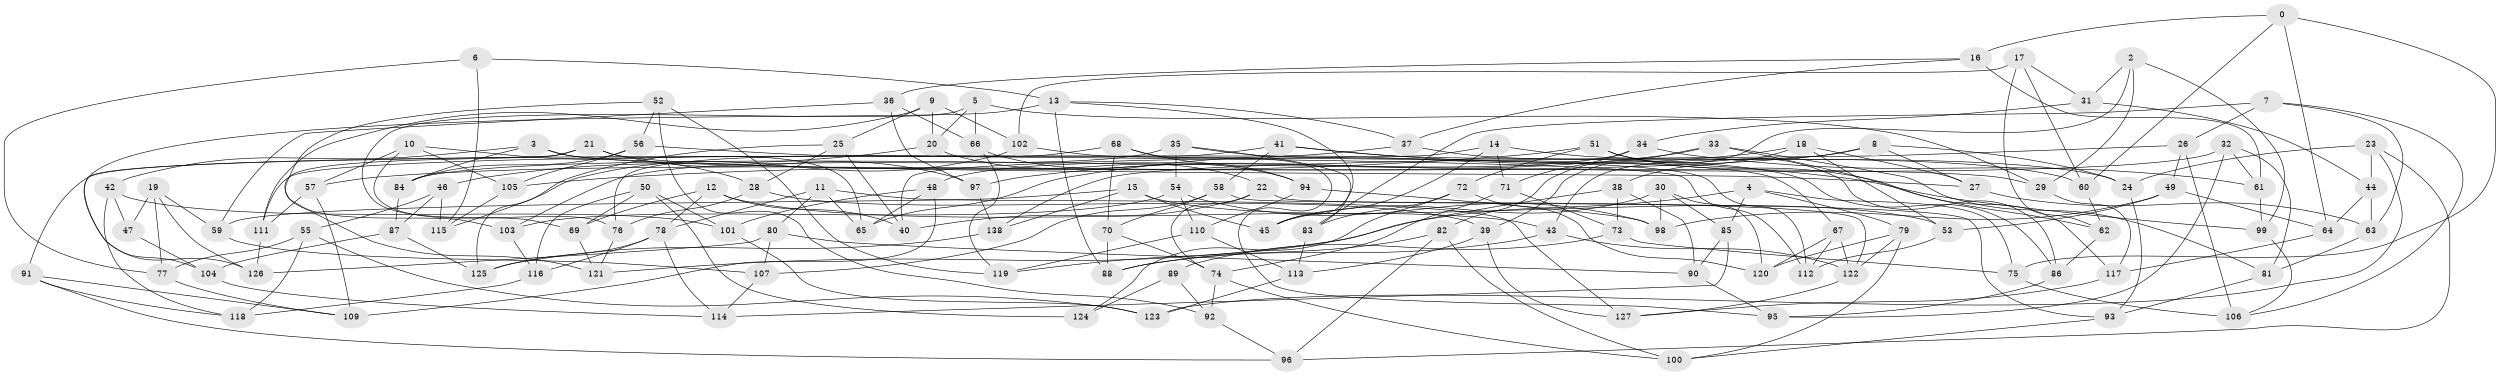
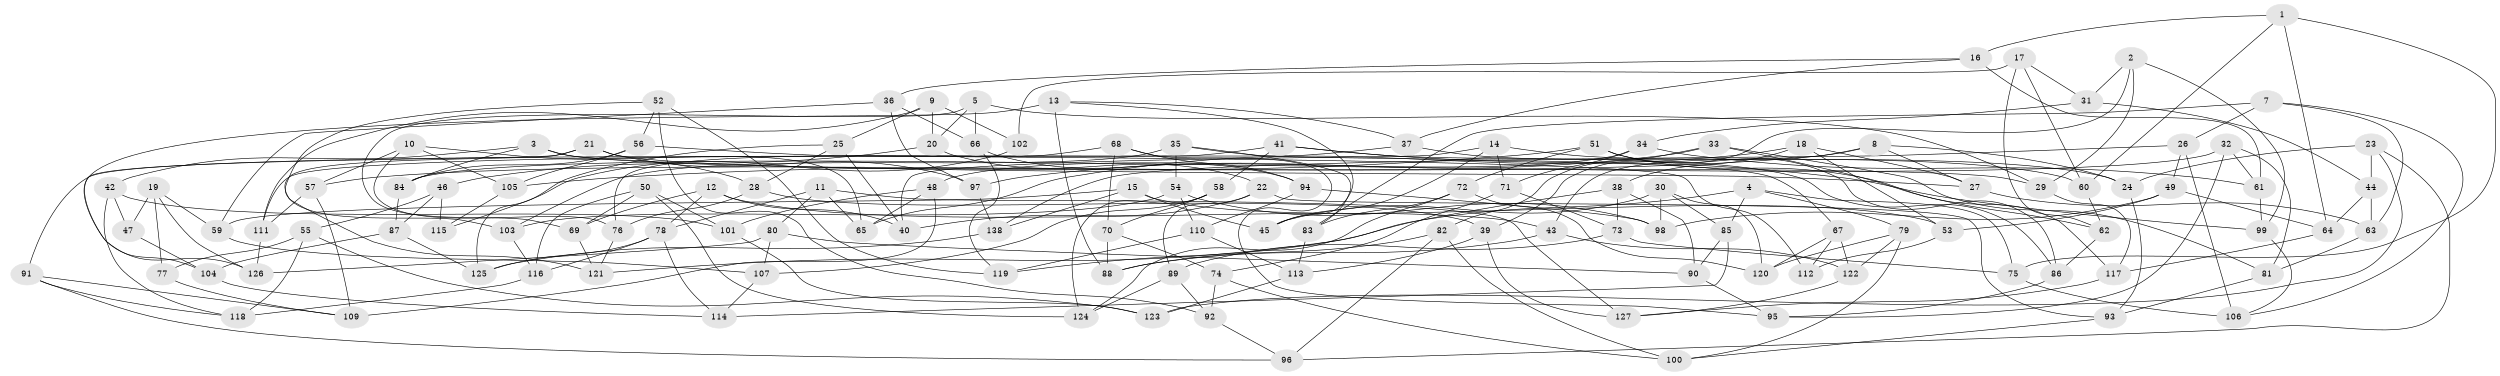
(2282, 15) -> (2282, 15)
(476, 58) -> none
(1444, 160) -> none
(1569, 203) -> (1084, 223)
(1174, 221) -> (1170, 219)
